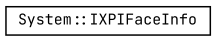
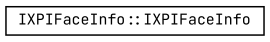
(108, 21) -> (135, 21)
